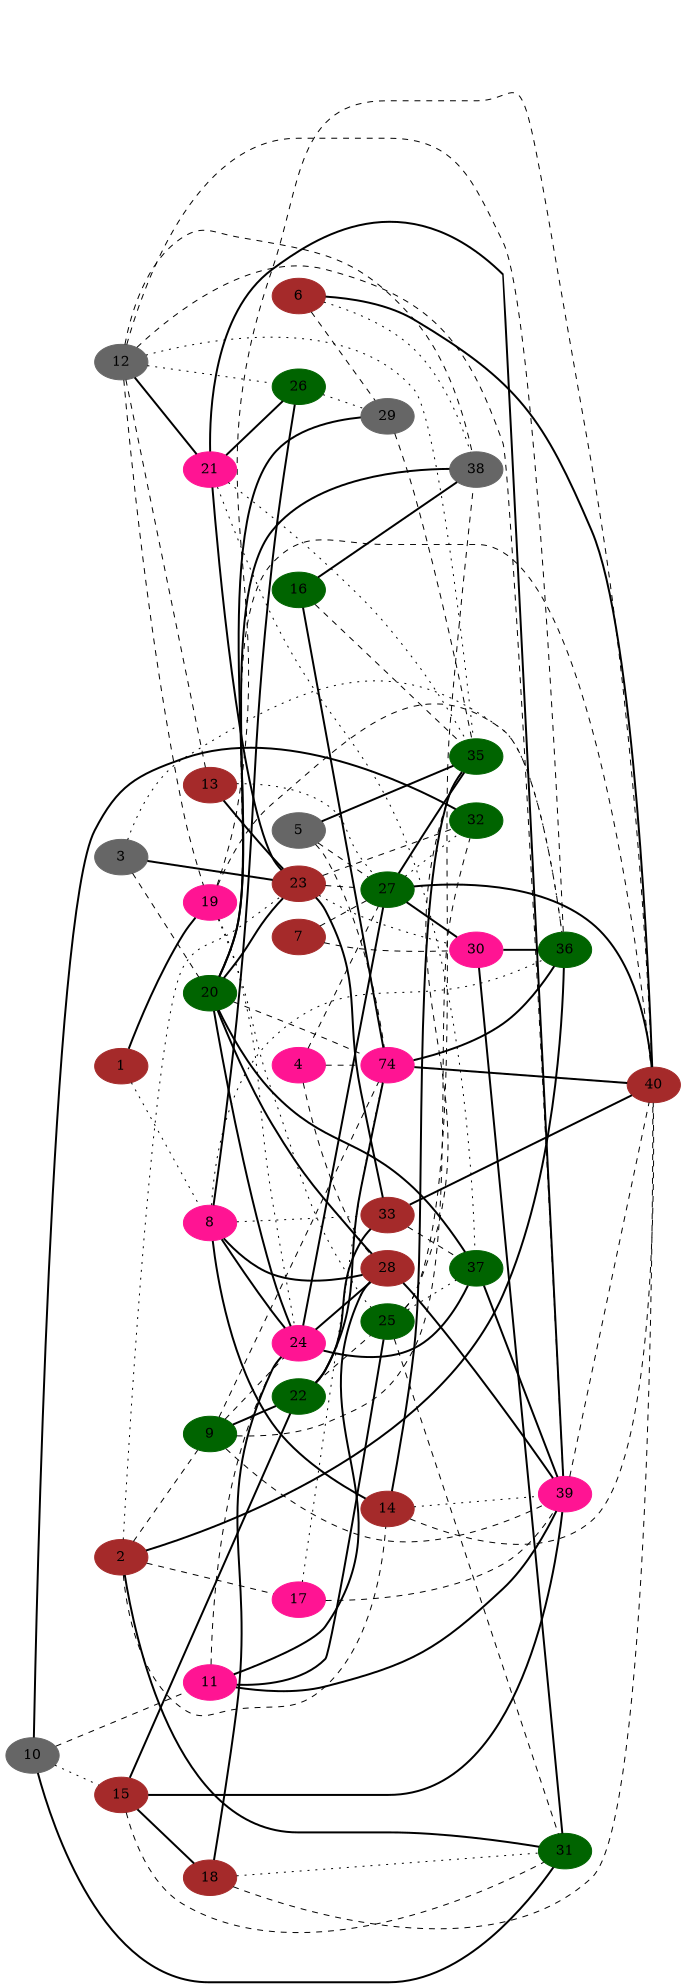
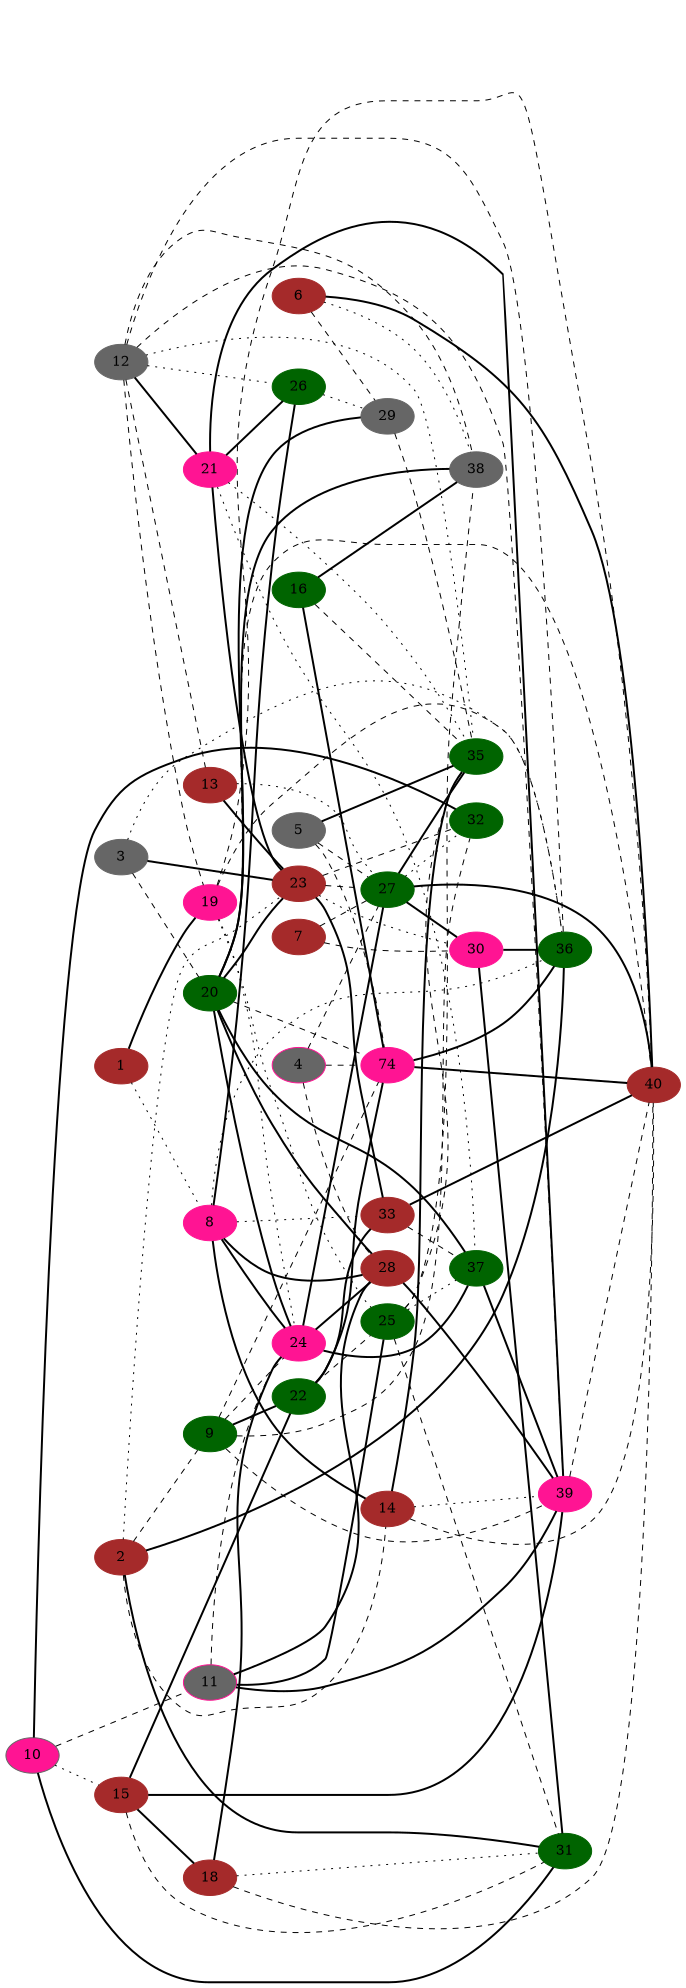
(299, 1065) -> (299, 1065)
(299, 1600) -> none
(210, 1683) -> (210, 1683)
(33, 1755) -> (33, 1755)
